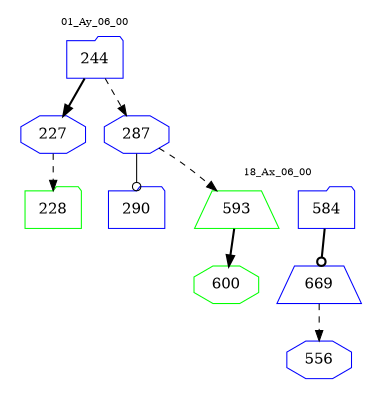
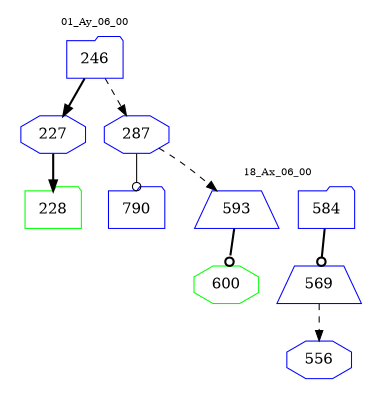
(95, 59) -> (95, 59)
(53, 167) -> (53, 167)
(137, 210) -> (137, 210)
(237, 210) -> (237, 210)
(232, 242) -> (232, 242)
(319, 285) -> (319, 285)
